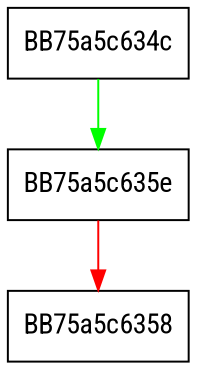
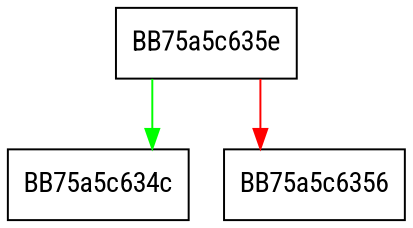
(98, 104) -> (152, 104)
(98, 326) -> (314, 185)
